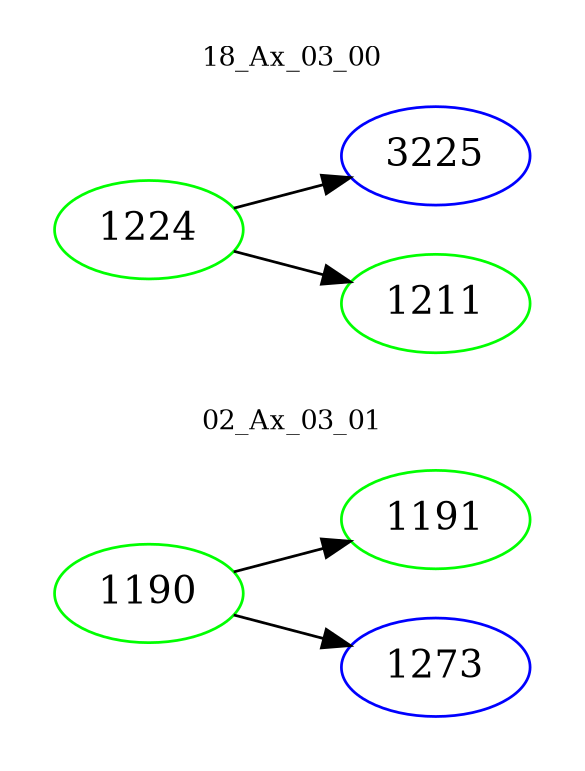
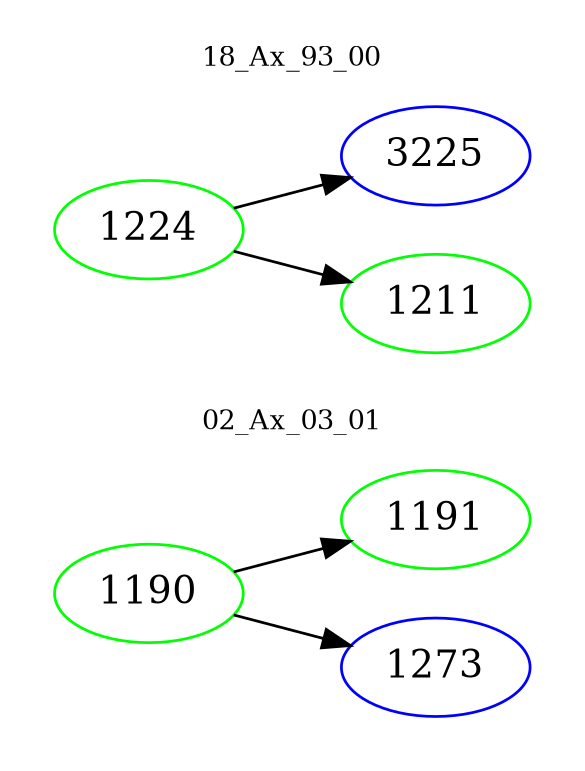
(292, 59) -> (292, 59)
